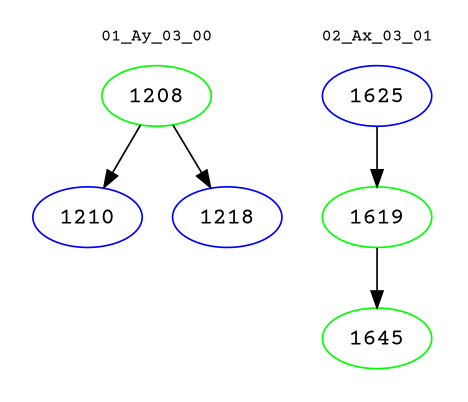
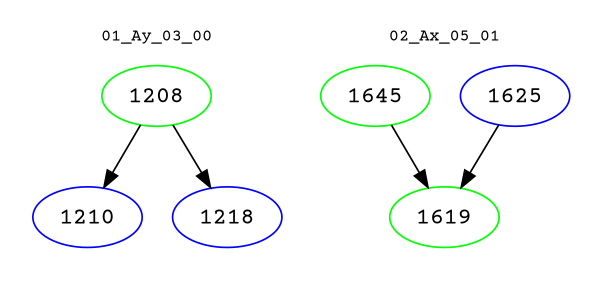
(378, 36) -> (445, 36)
(377, 269) -> (405, 149)
